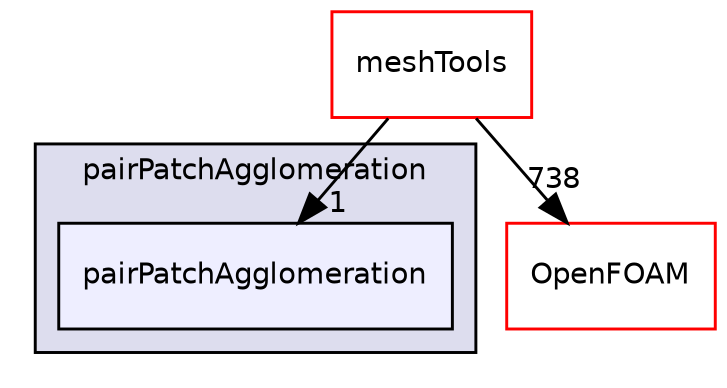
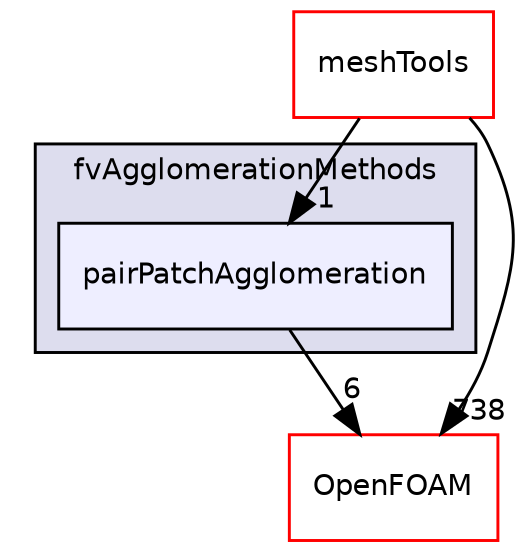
(256, 172) -> (256, 172)
none -> (318, 372)
